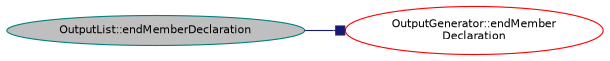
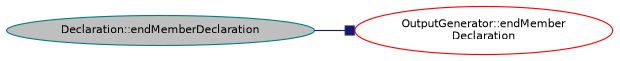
(156, 31) -> (160, 31)
